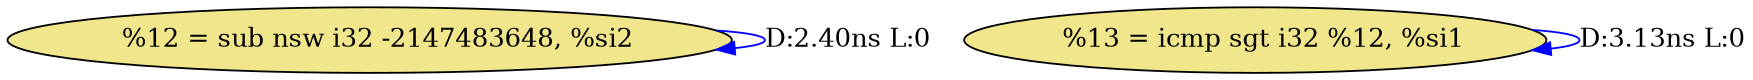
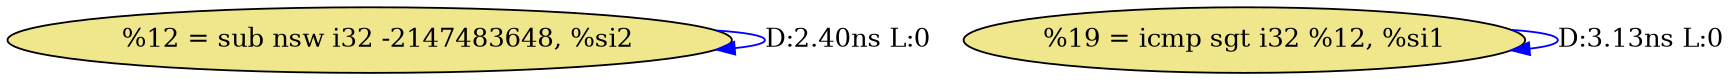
(1255, 40) -> (1244, 40)
